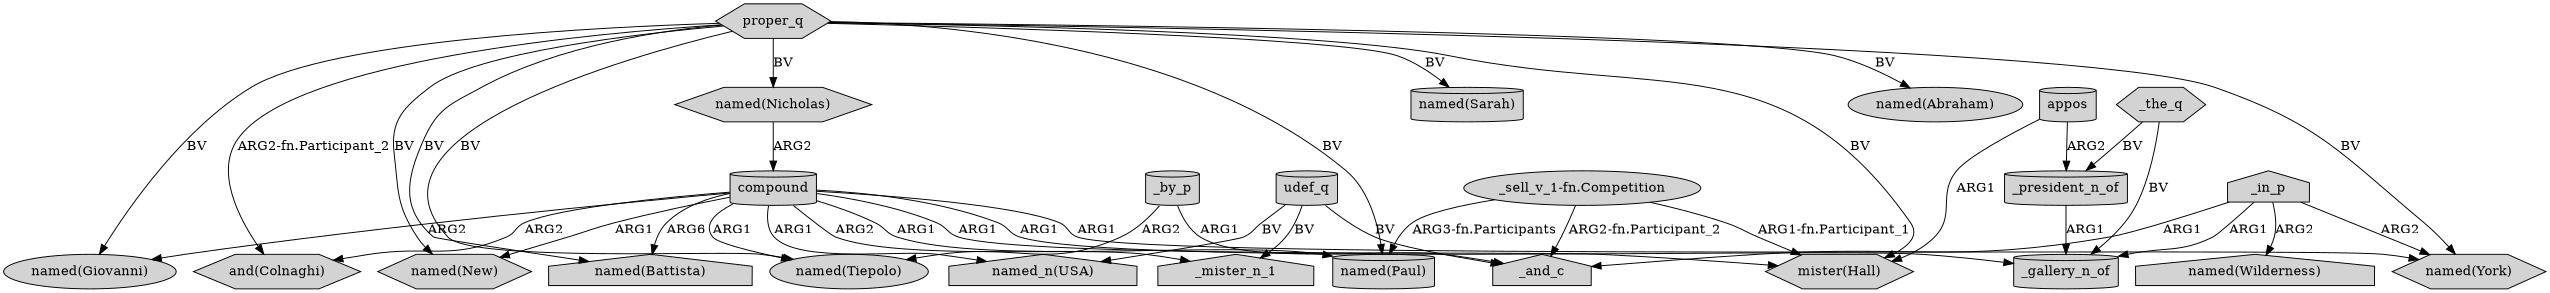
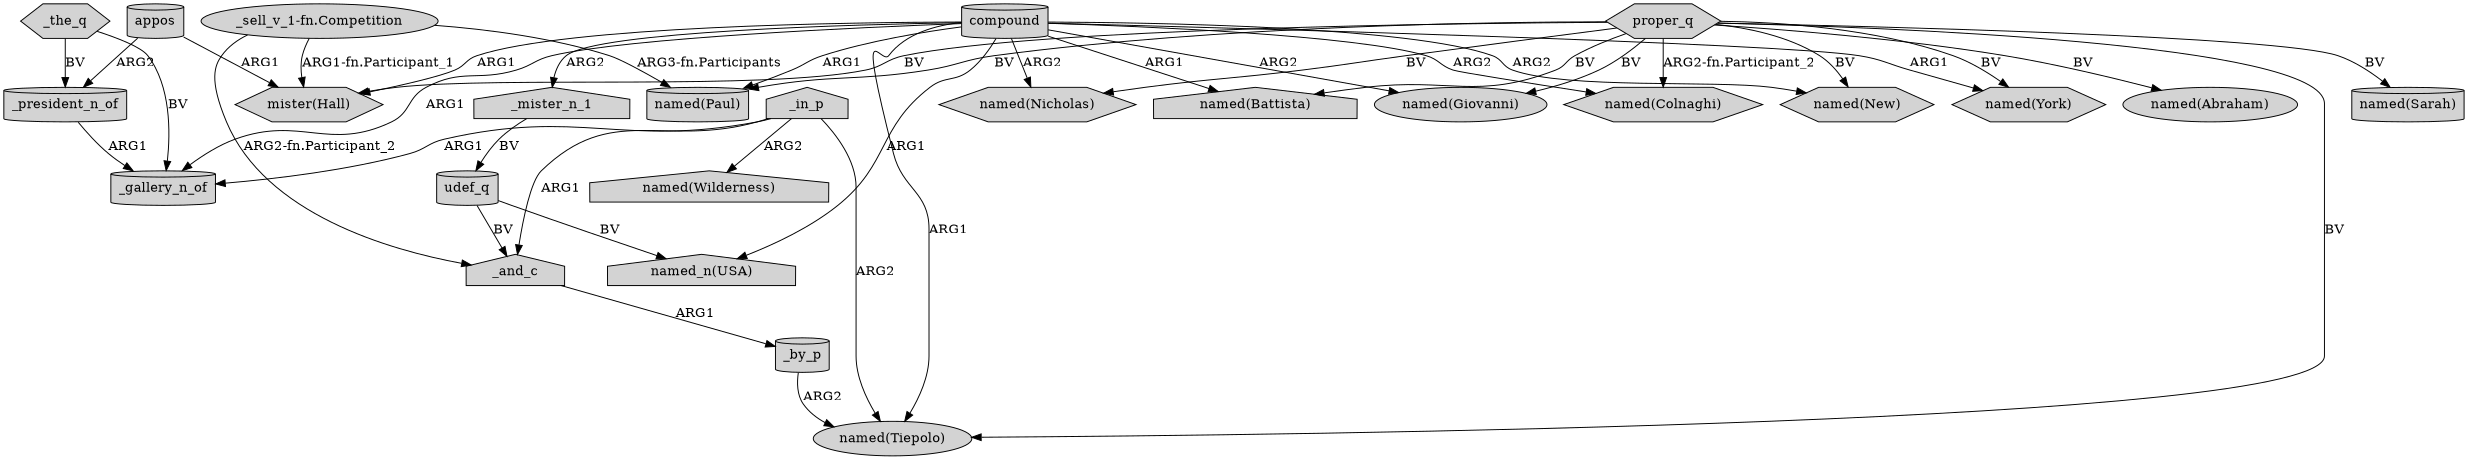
(773, 142) -> (1020, 59)
(2361, 227) -> (856, 263)
(635, 230) -> (1532, 63)
(686, 230) -> (1165, 63)
(1289, 232) -> (501, 138)
(1327, 254) -> (663, 315)
(277, 272) -> (1663, 105)
